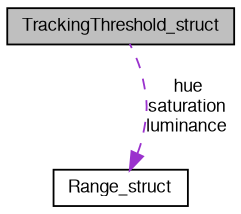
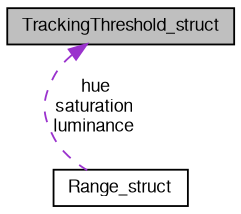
(146, 98) -> (46, 116)
